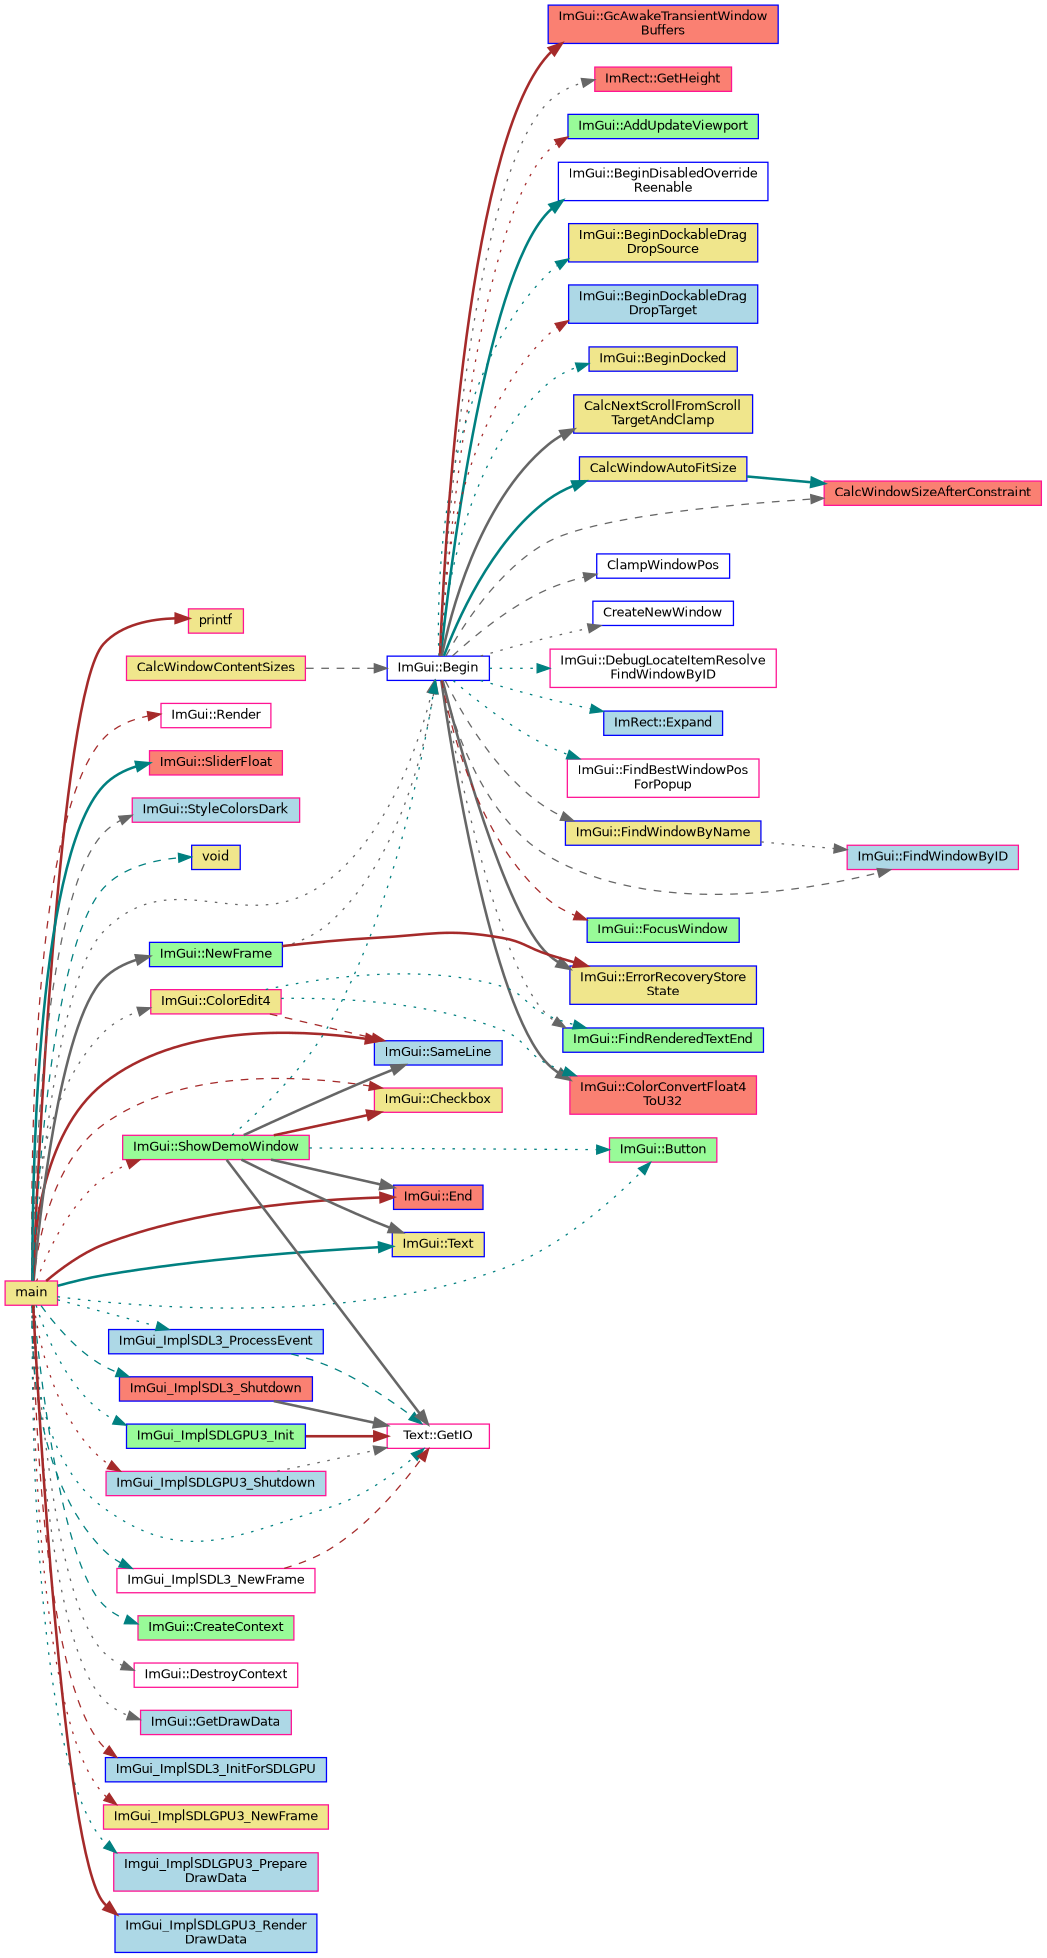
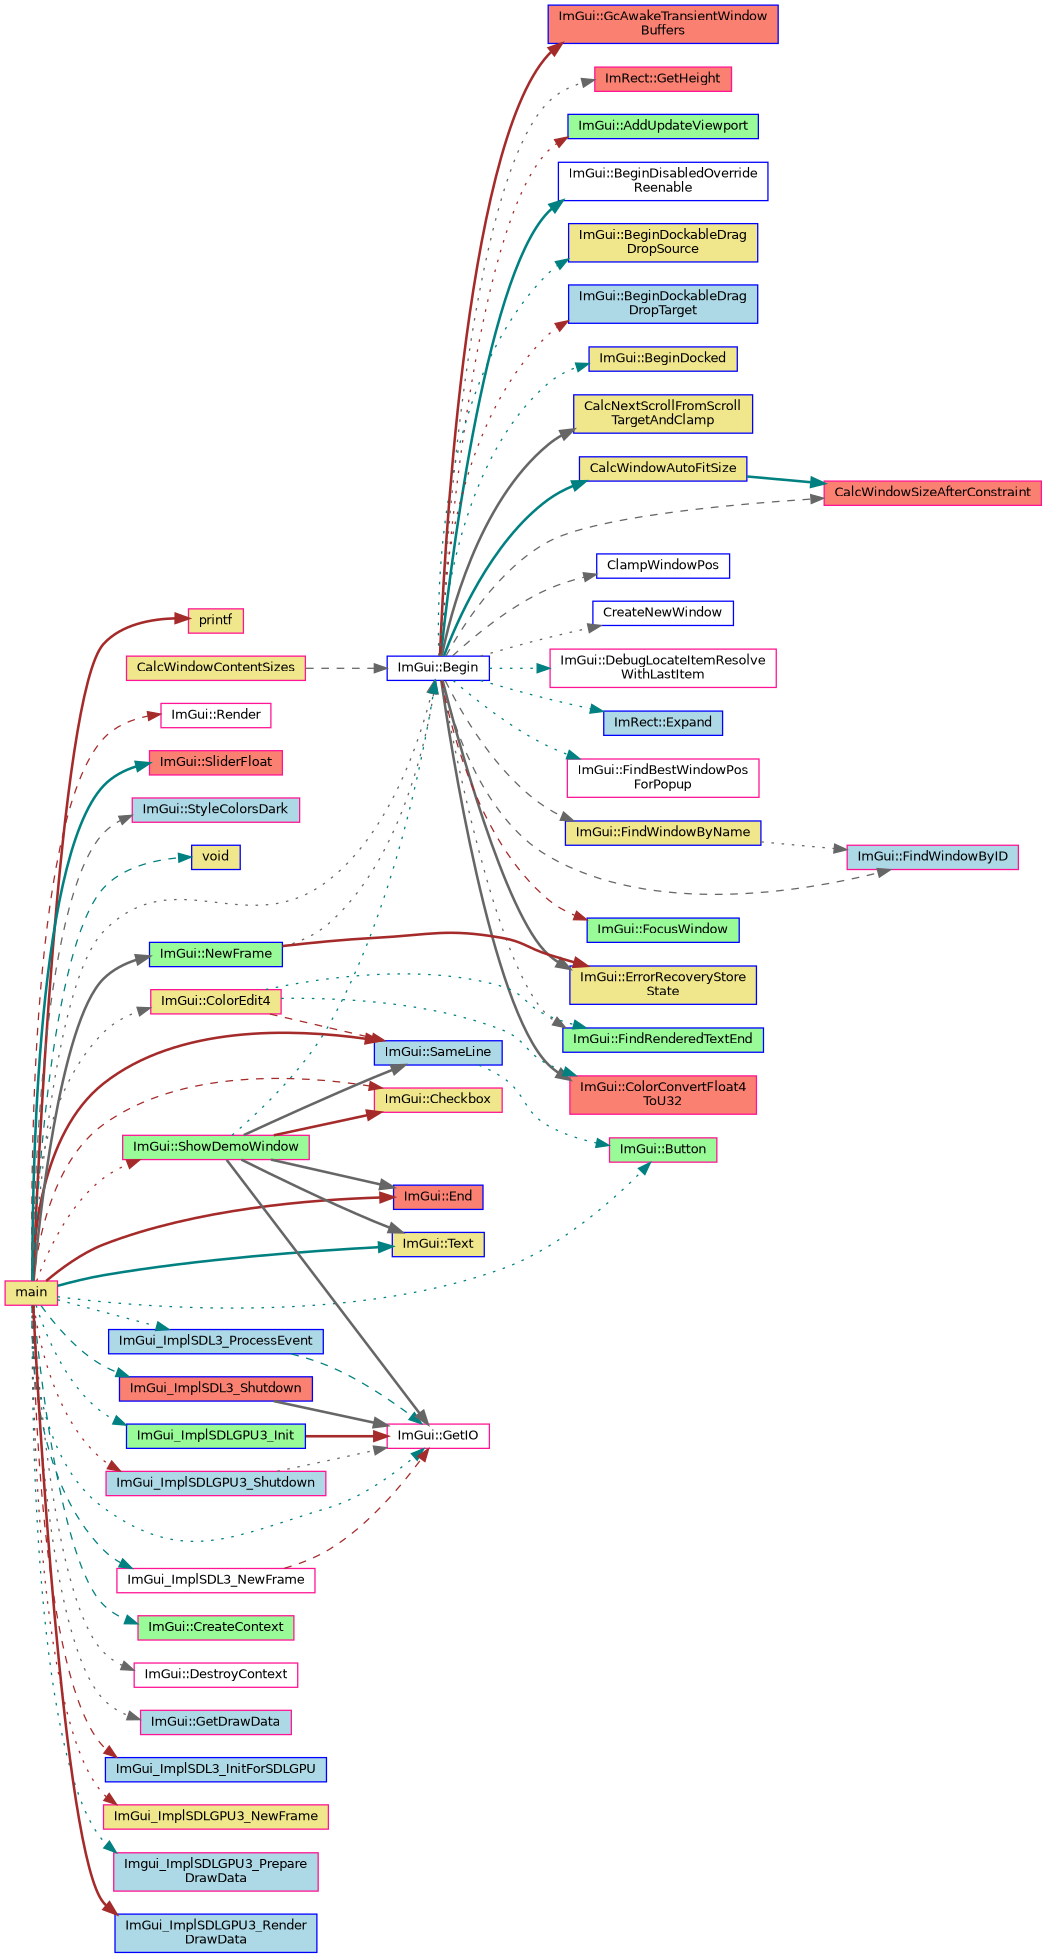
(663, 668) -> (663, 668)
(453, 1149) -> (532, 1112)
(438, 1436) -> (438, 1436)
